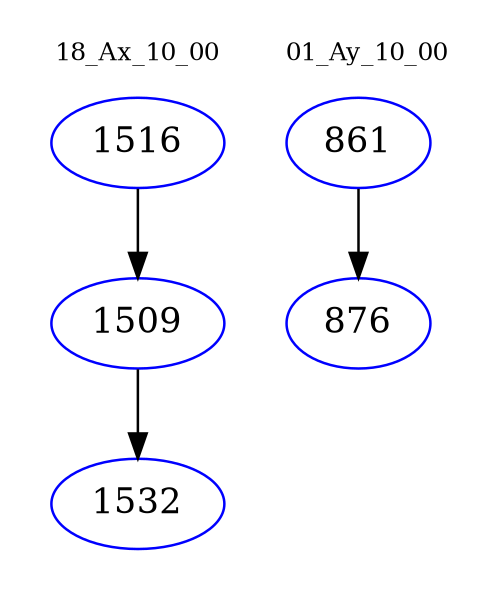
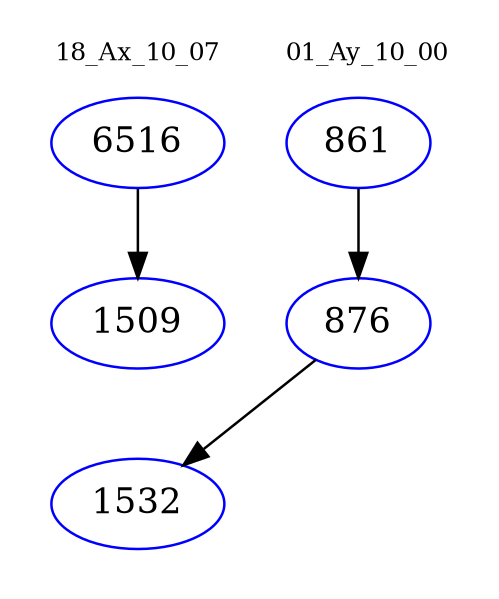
(138, 54) -> (138, 54)
(138, 143) -> (138, 143)
(138, 401) -> (260, 404)
